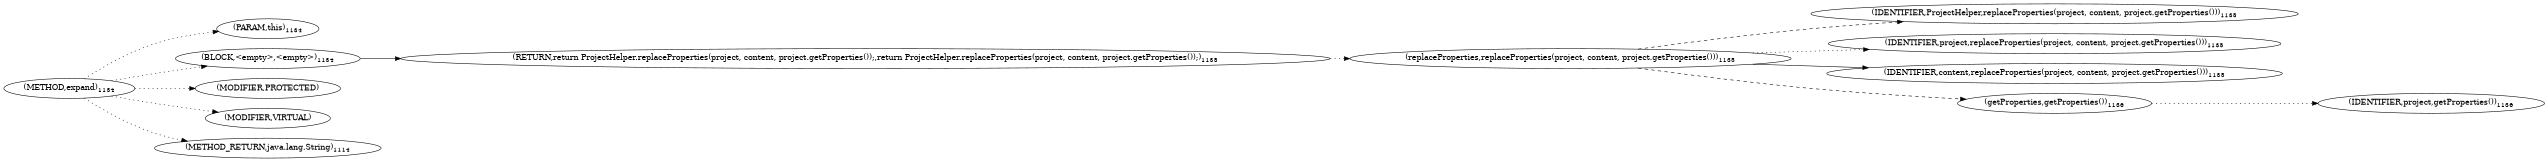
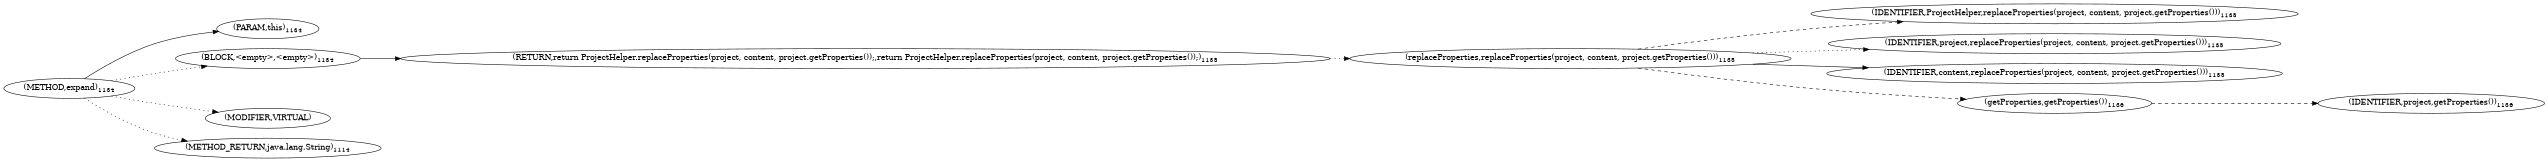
(146, 47) -> (146, 47)
(268, 88) -> none
(2232, 103) -> (2232, 103)
